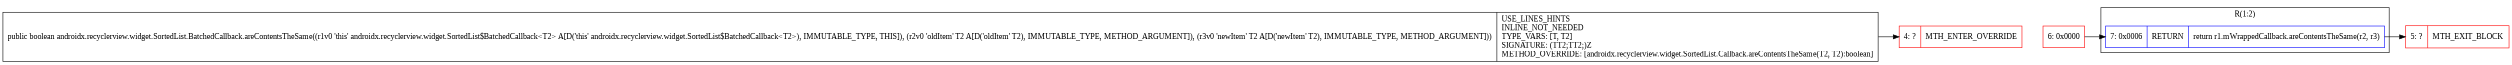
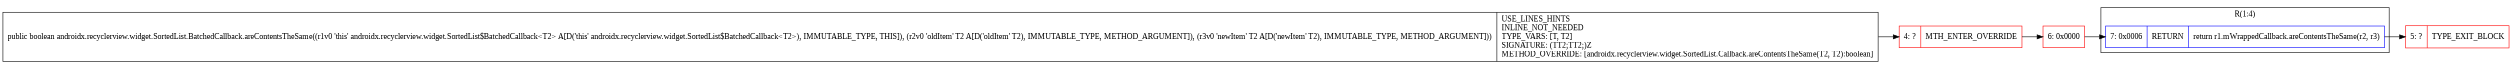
(2245, 14) -> (2245, 14)
none -> (2029, 37)
(2468, 37) -> (2468, 37)
